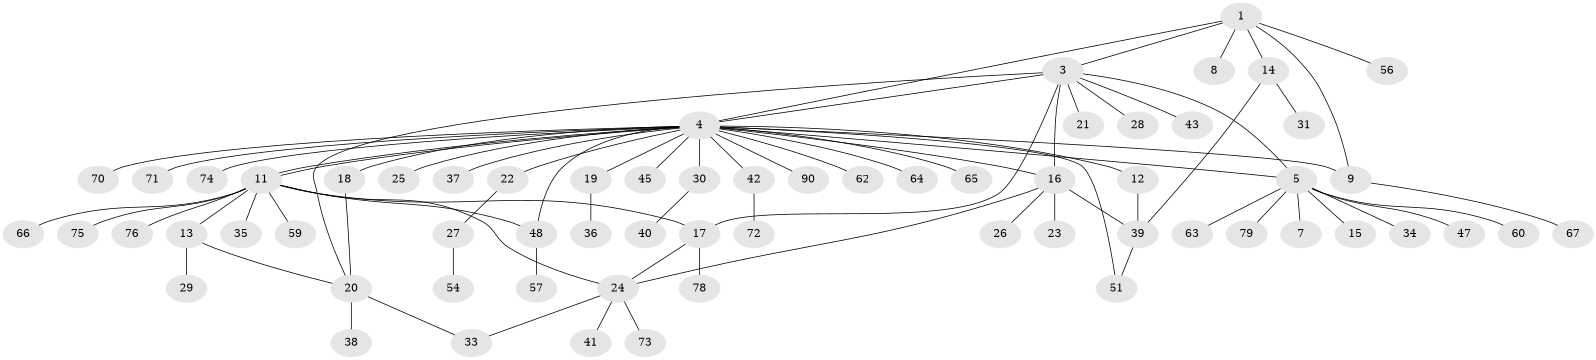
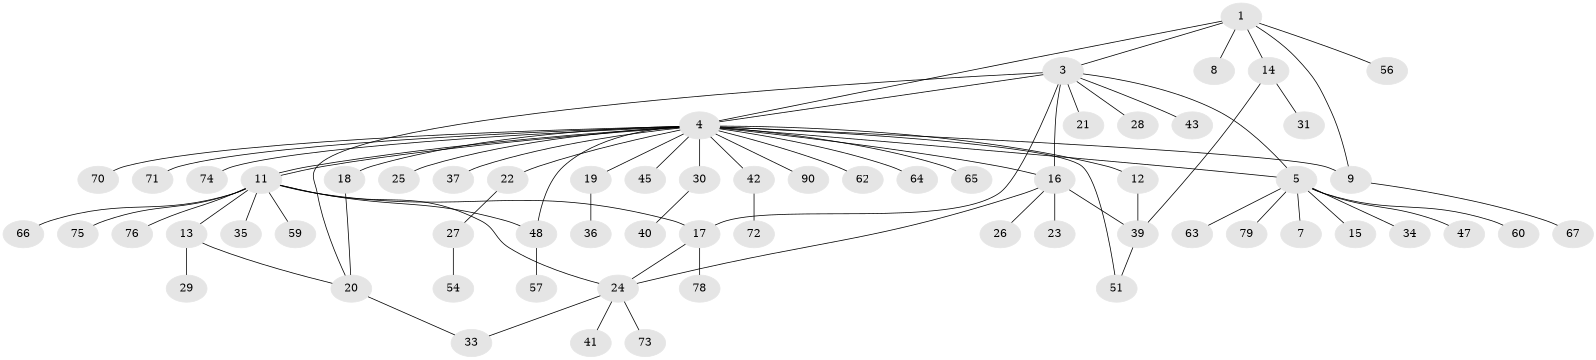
(351, 343) -> none
